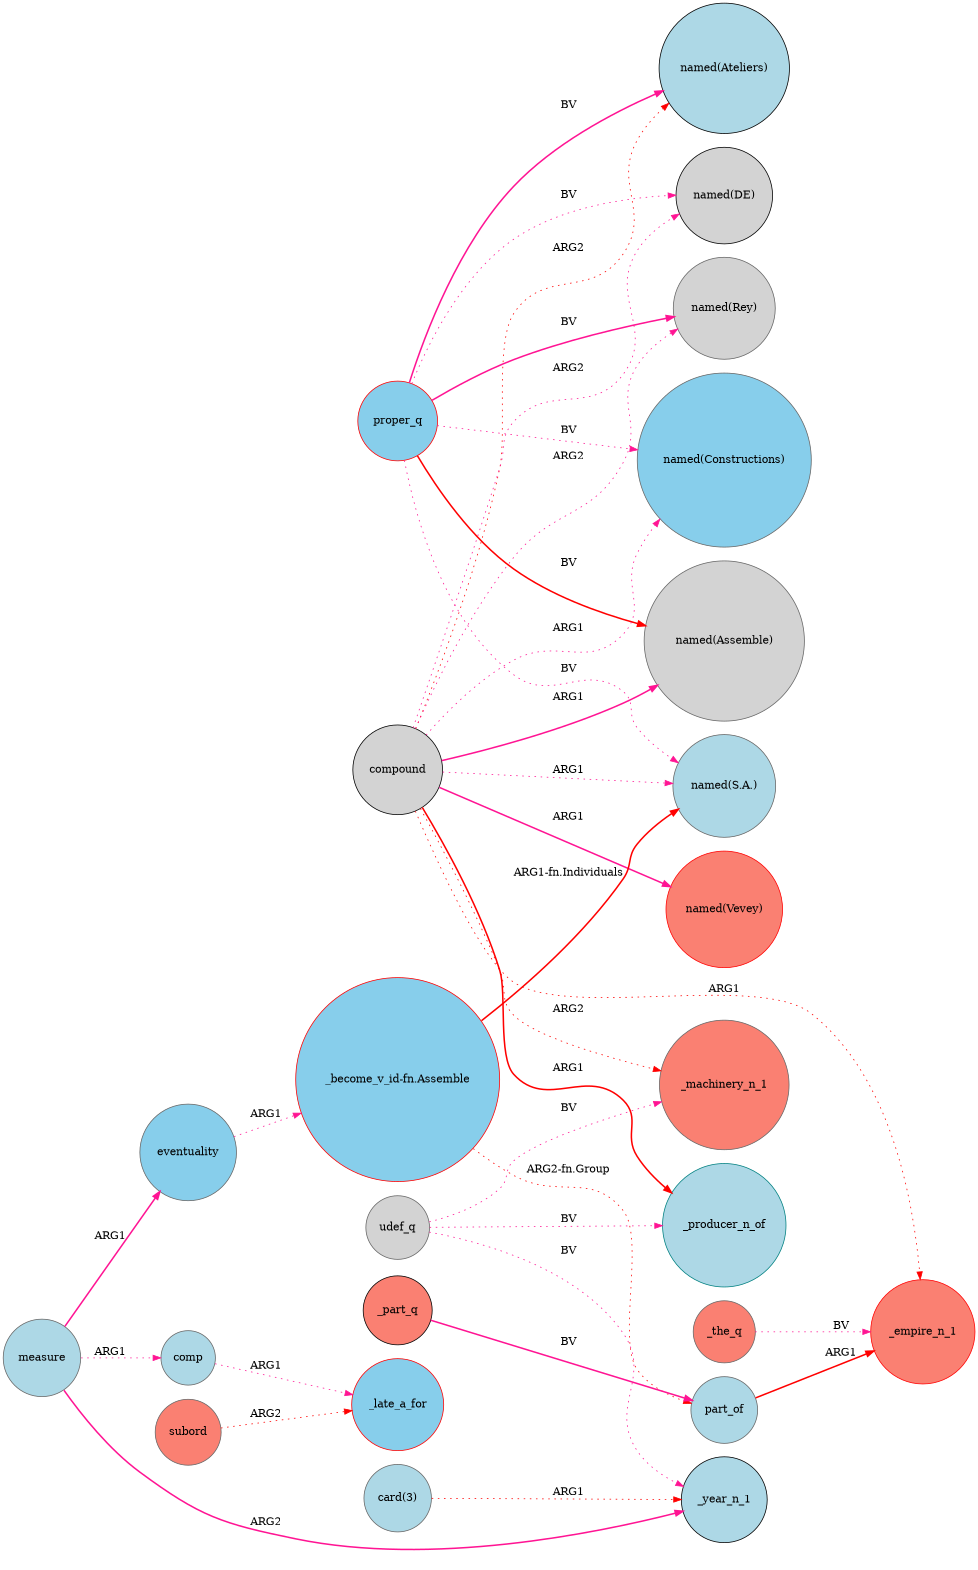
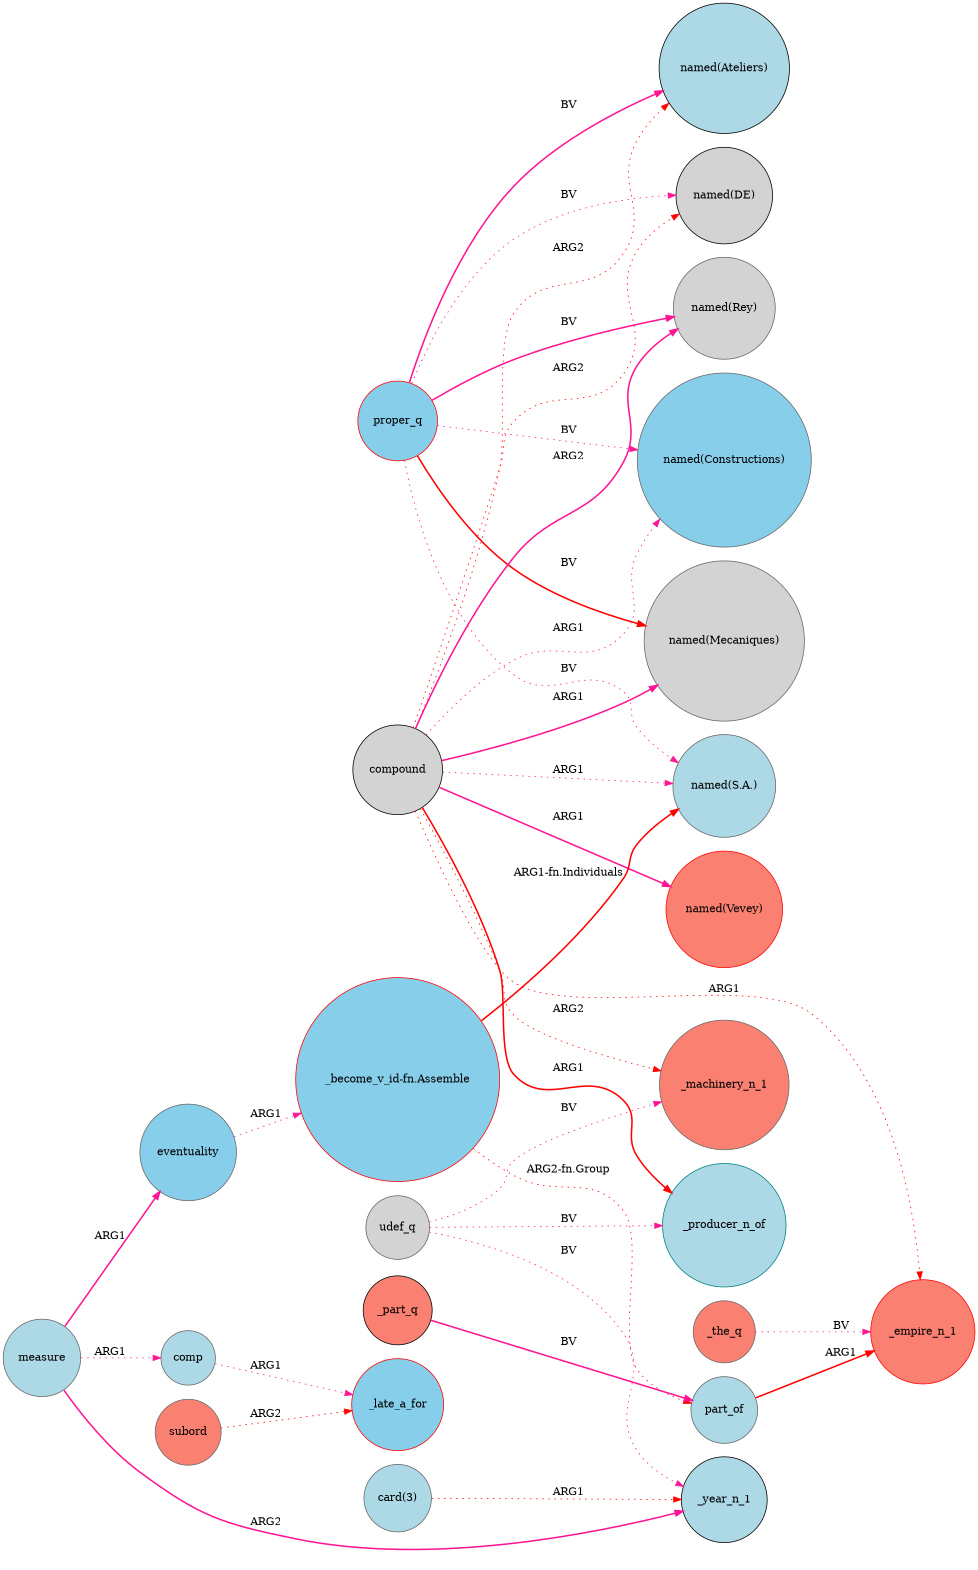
(517, 419) -> (517, 419)
(549, 526) -> (549, 526)
(724, 641) -> (724, 641)
